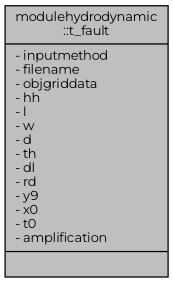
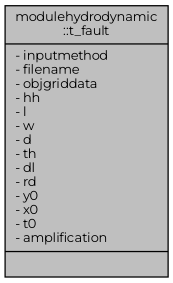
(27, 196) -> (27, 196)
